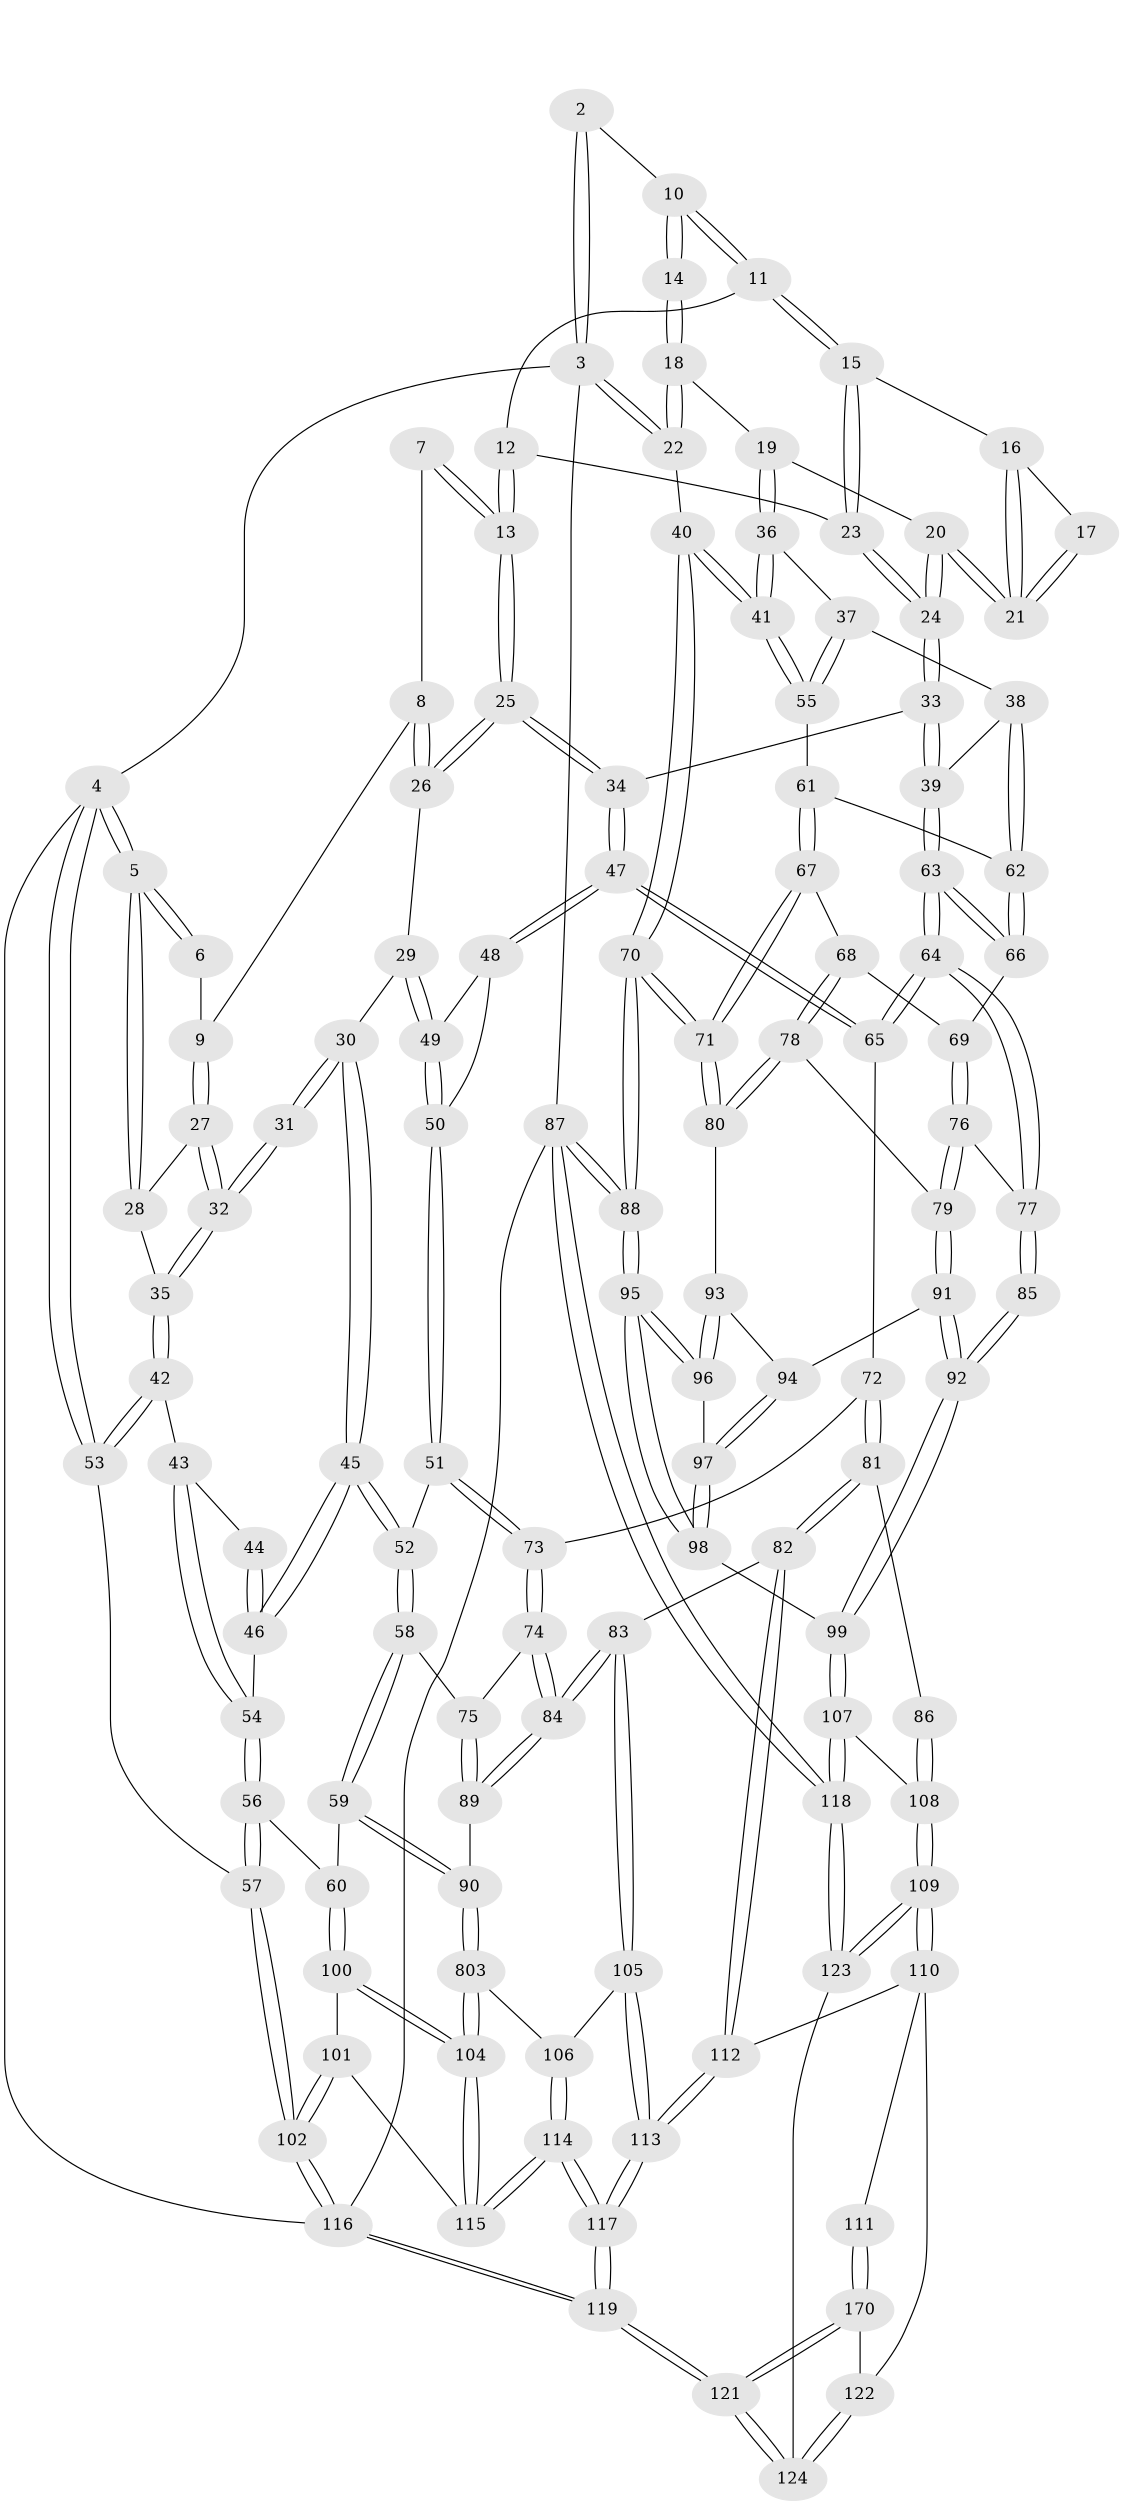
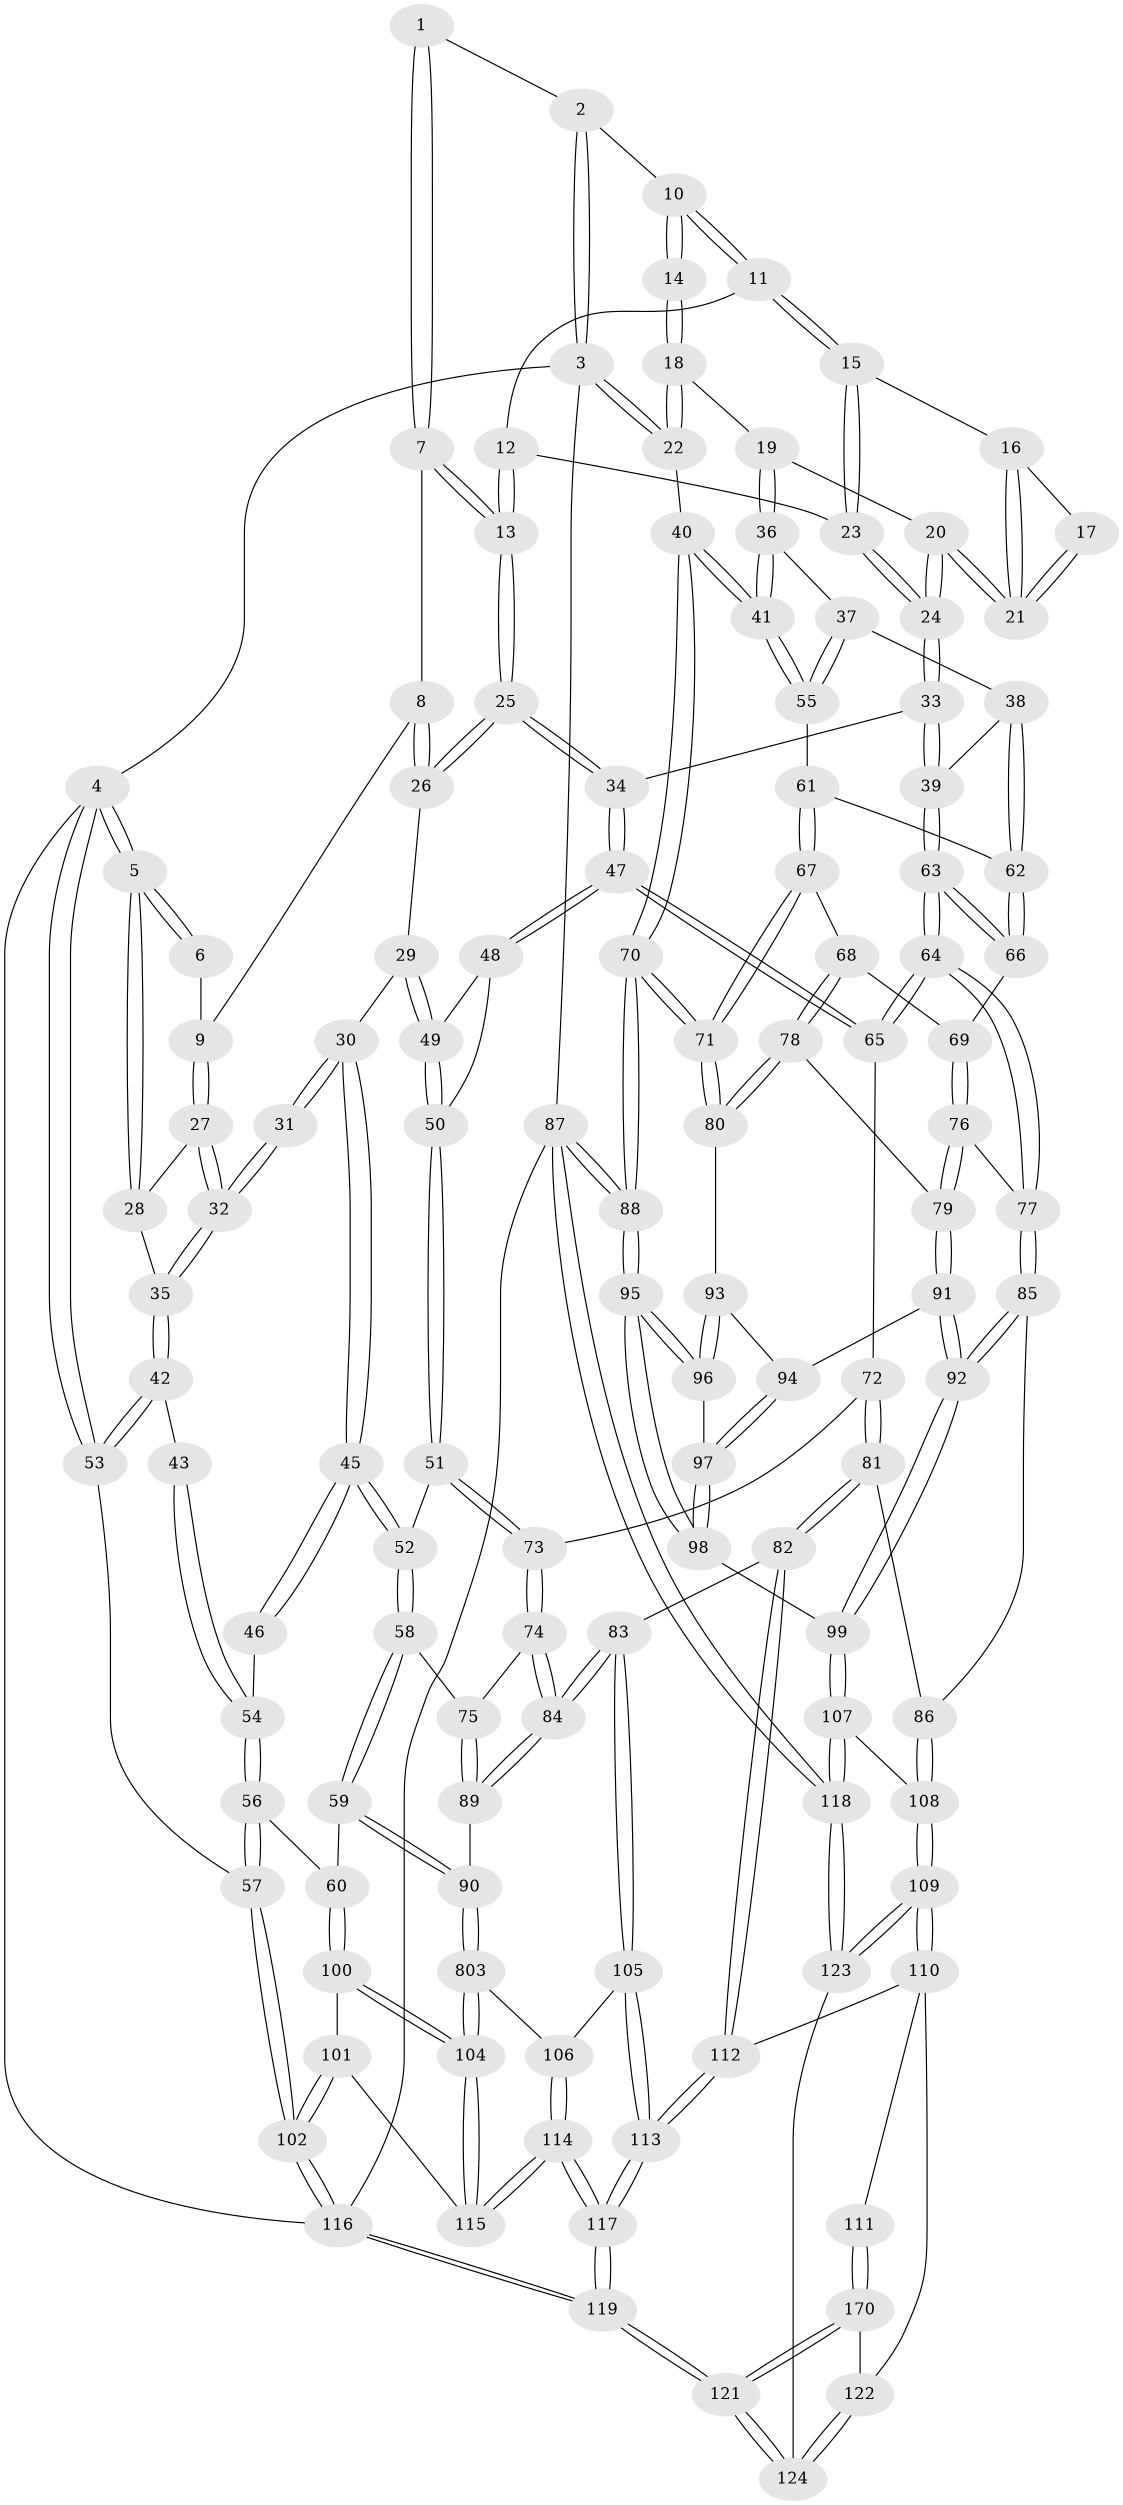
none -> (422, 26)
none -> (1023, 1520)
(255, 1549) -> none
